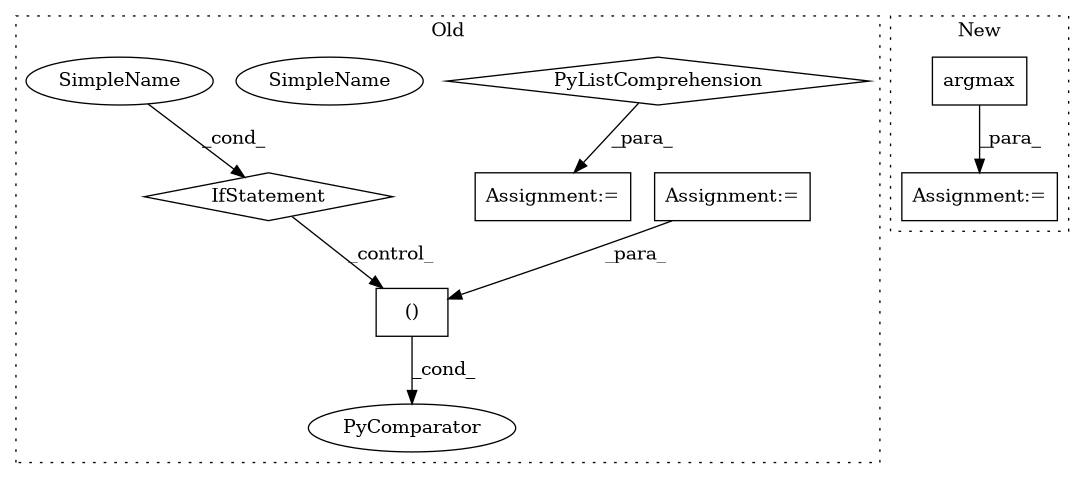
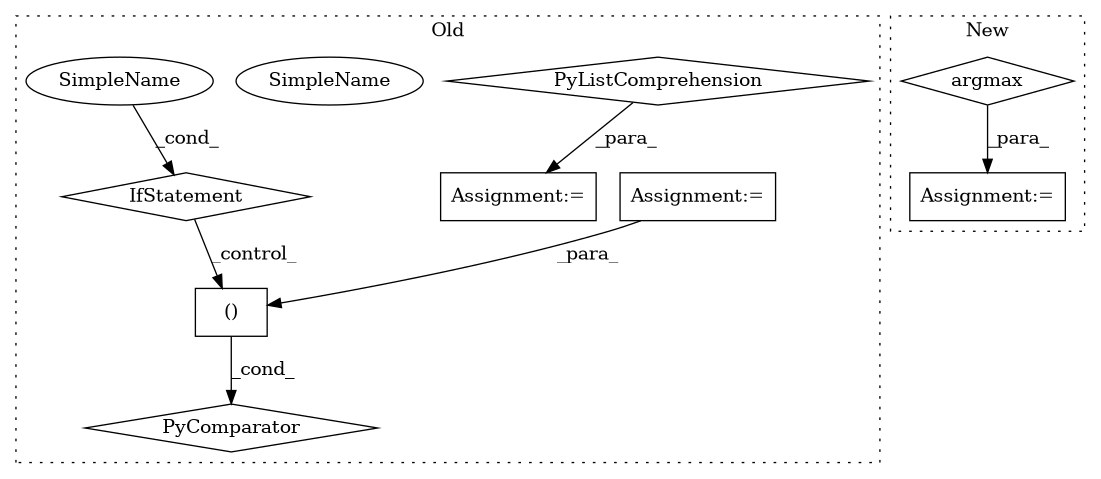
(980, 81) -> (988, 81)
(412, 428) -> (231, 428)
